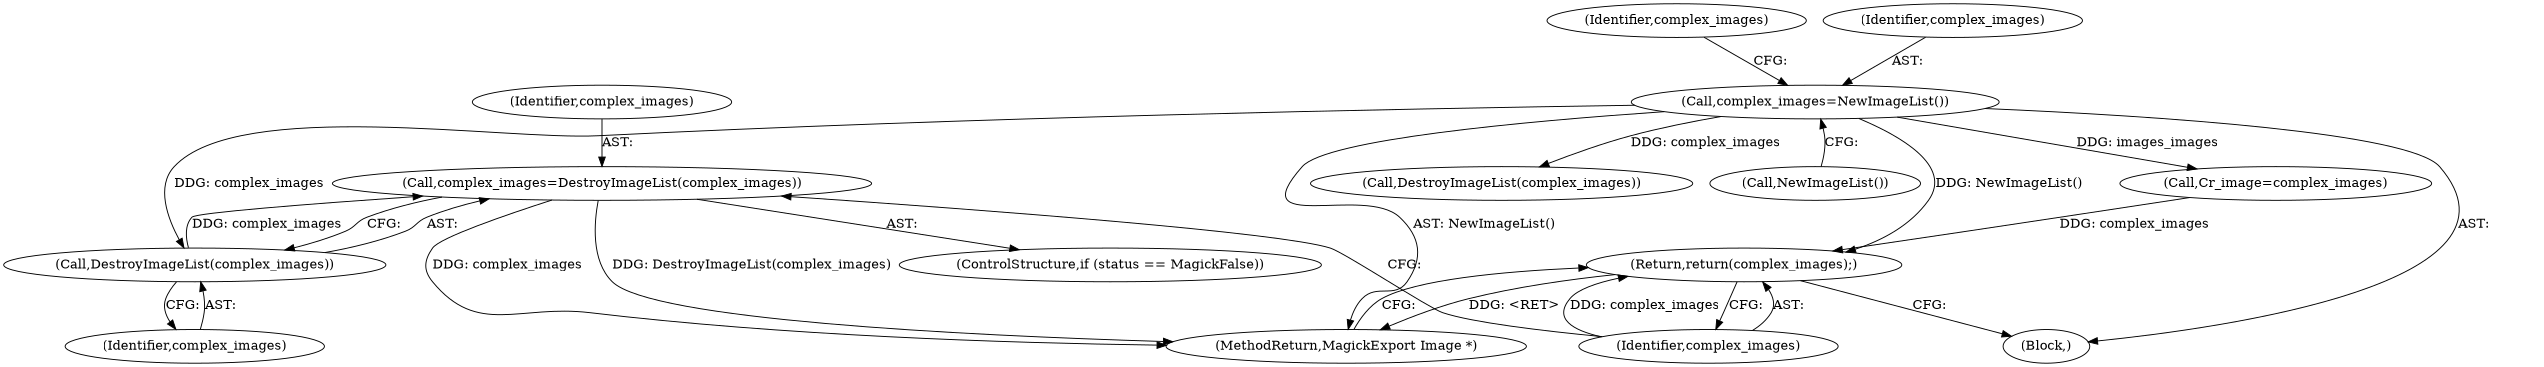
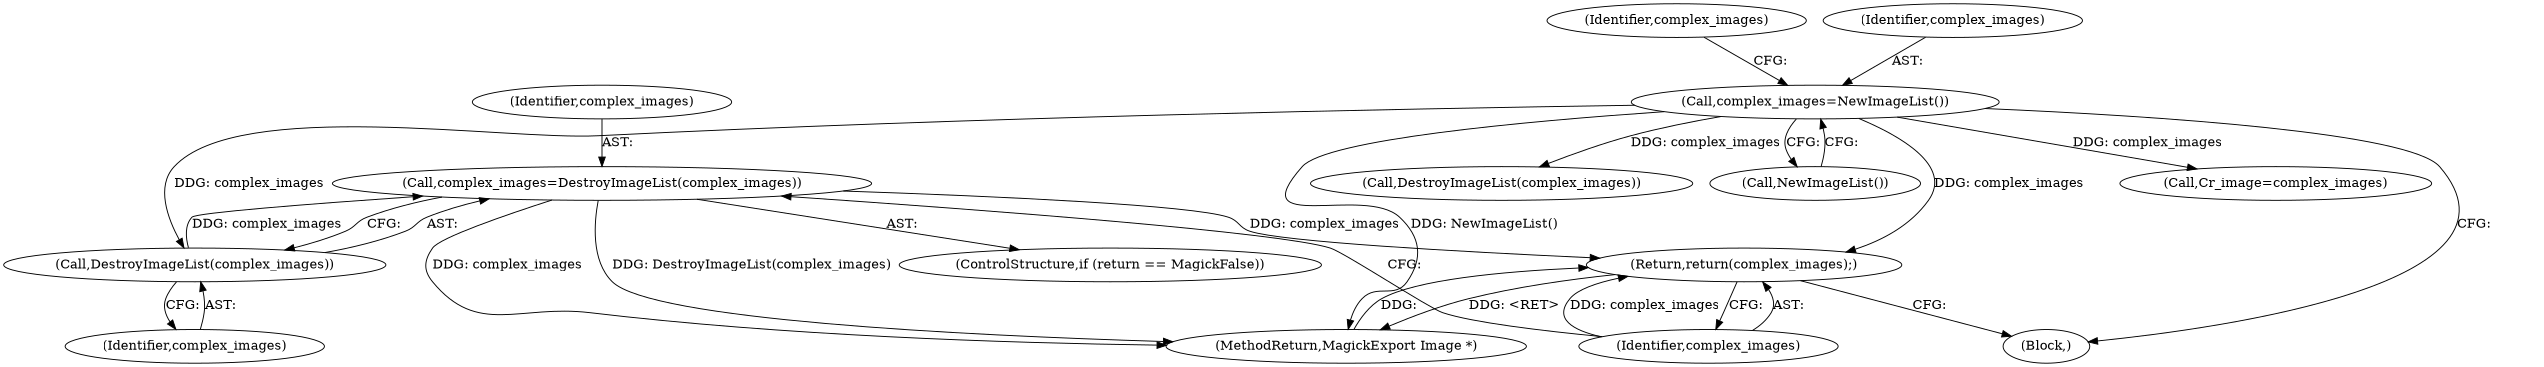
none -> (1785, 138)
(2148, 143) -> (2148, 143)
(2009, 183) -> (2009, 183)
(1484, 224) -> (1484, 224)
(2016, 224) -> (1219, 215)
(2476, 224) -> (2476, 224)
(1110, 265) -> (1110, 265)
(1401, 306) -> (1401, 306)
